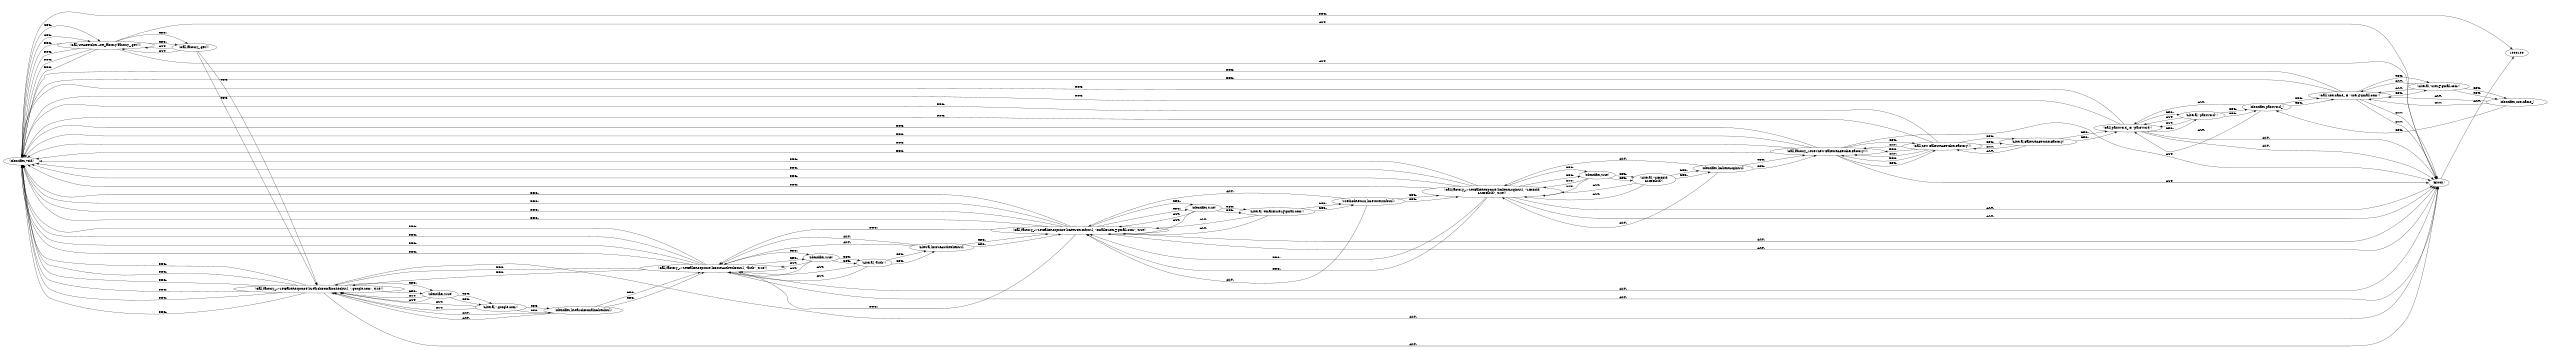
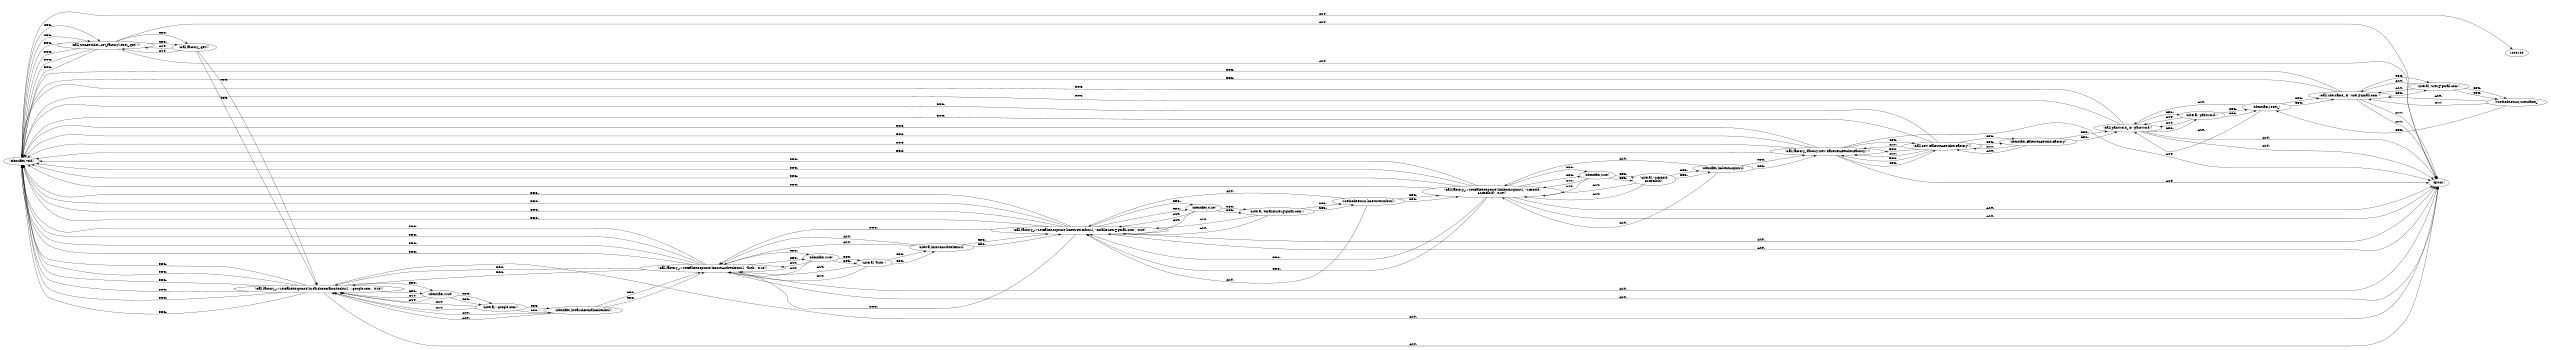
(1323, 14) -> (1323, 14)
(106, 45) -> (106, 45)
(2517, 102) -> (2517, 102)
(2267, 107) -> (2267, 107)
(2472, 120) -> none
(2038, 142) -> (2038, 142)
(1828, 151) -> (1828, 151)
